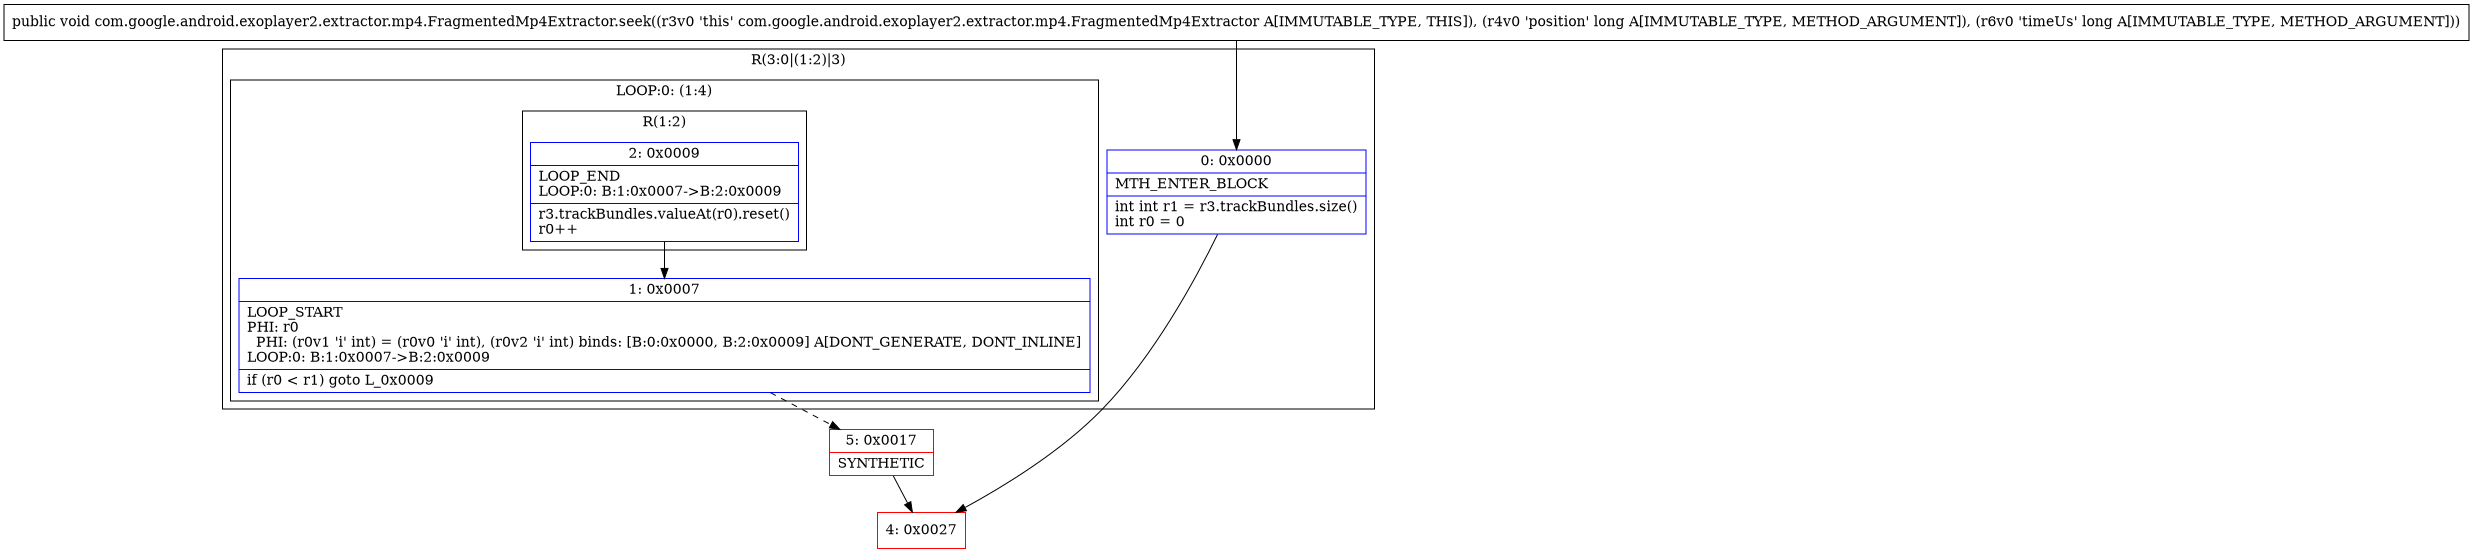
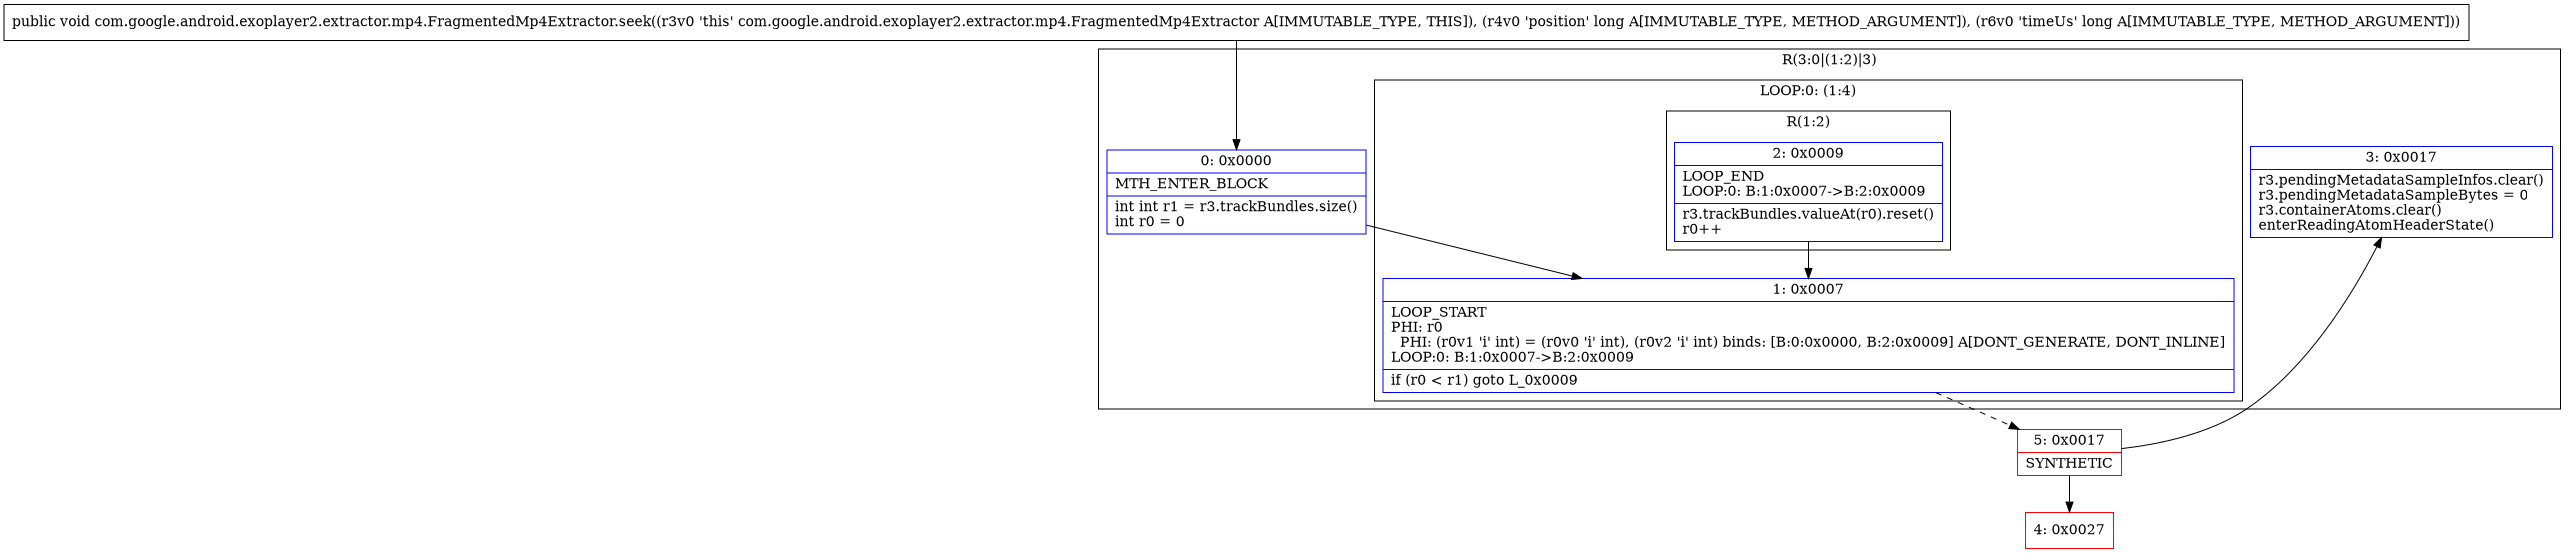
none -> (2402, 192)
(1116, 394) -> (1469, 251)
